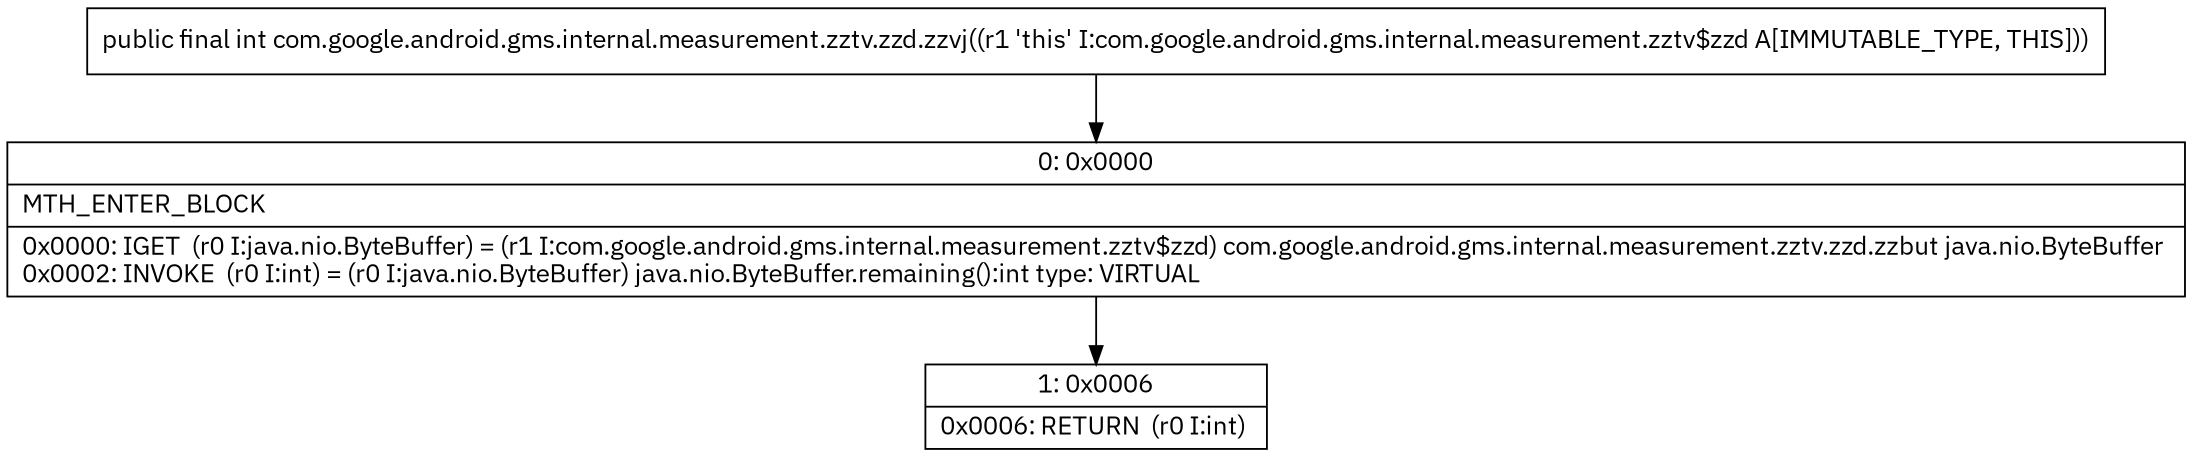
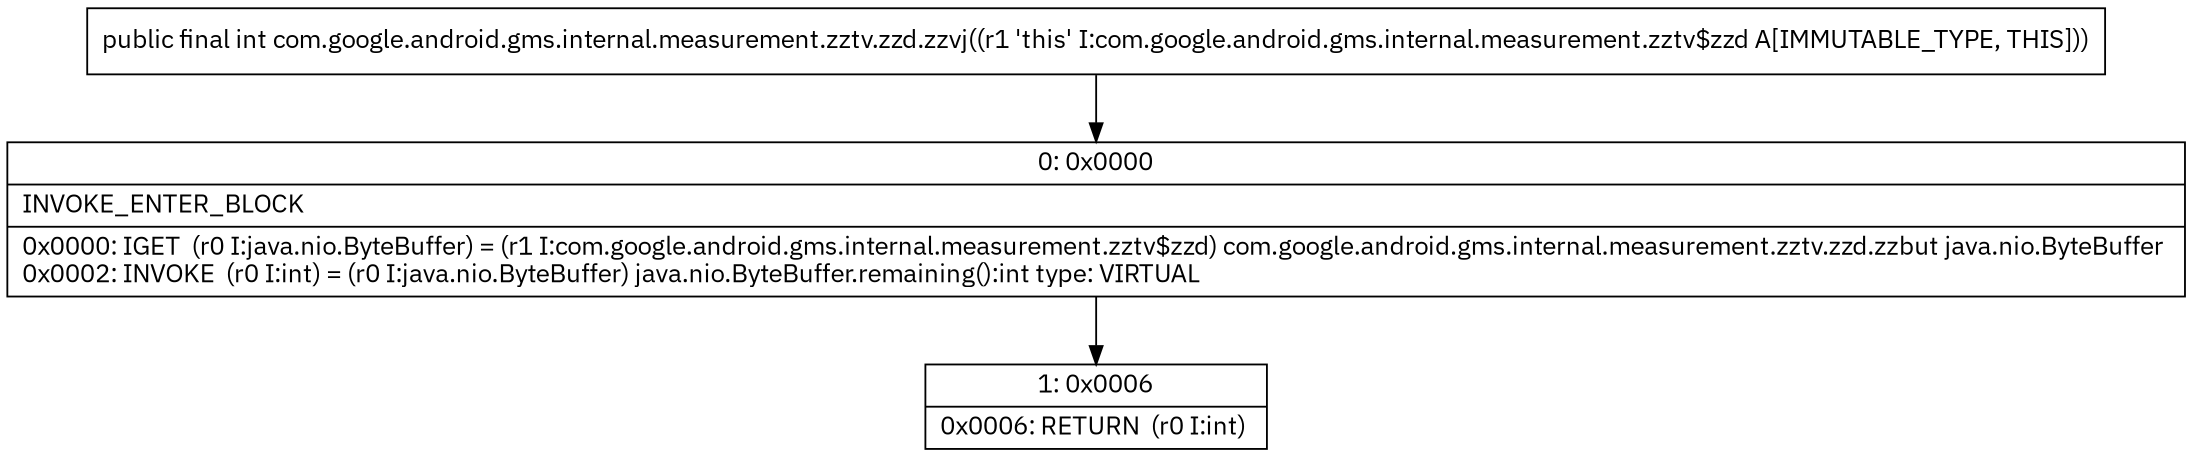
(144, 205) -> (163, 205)
